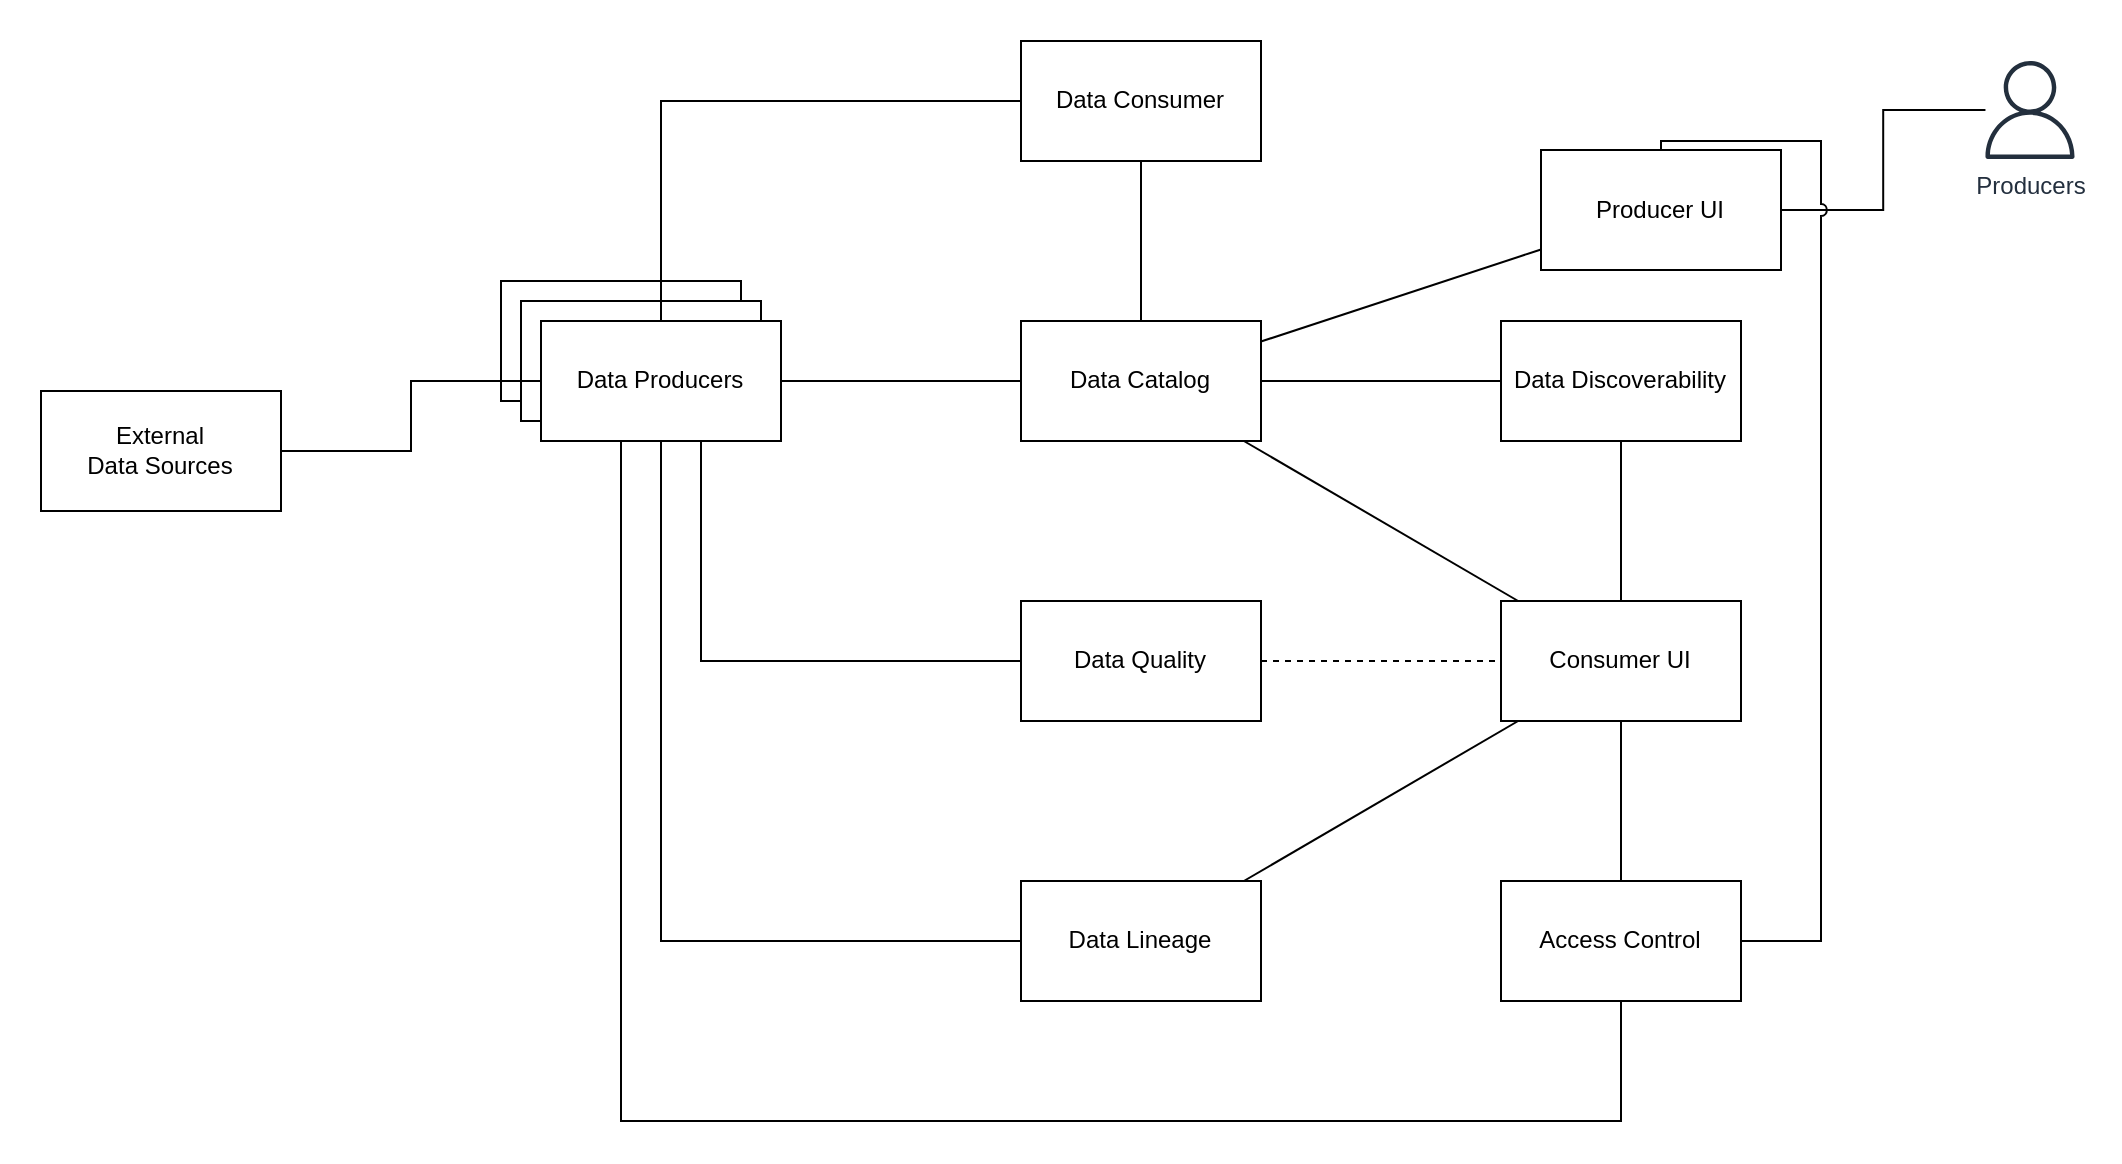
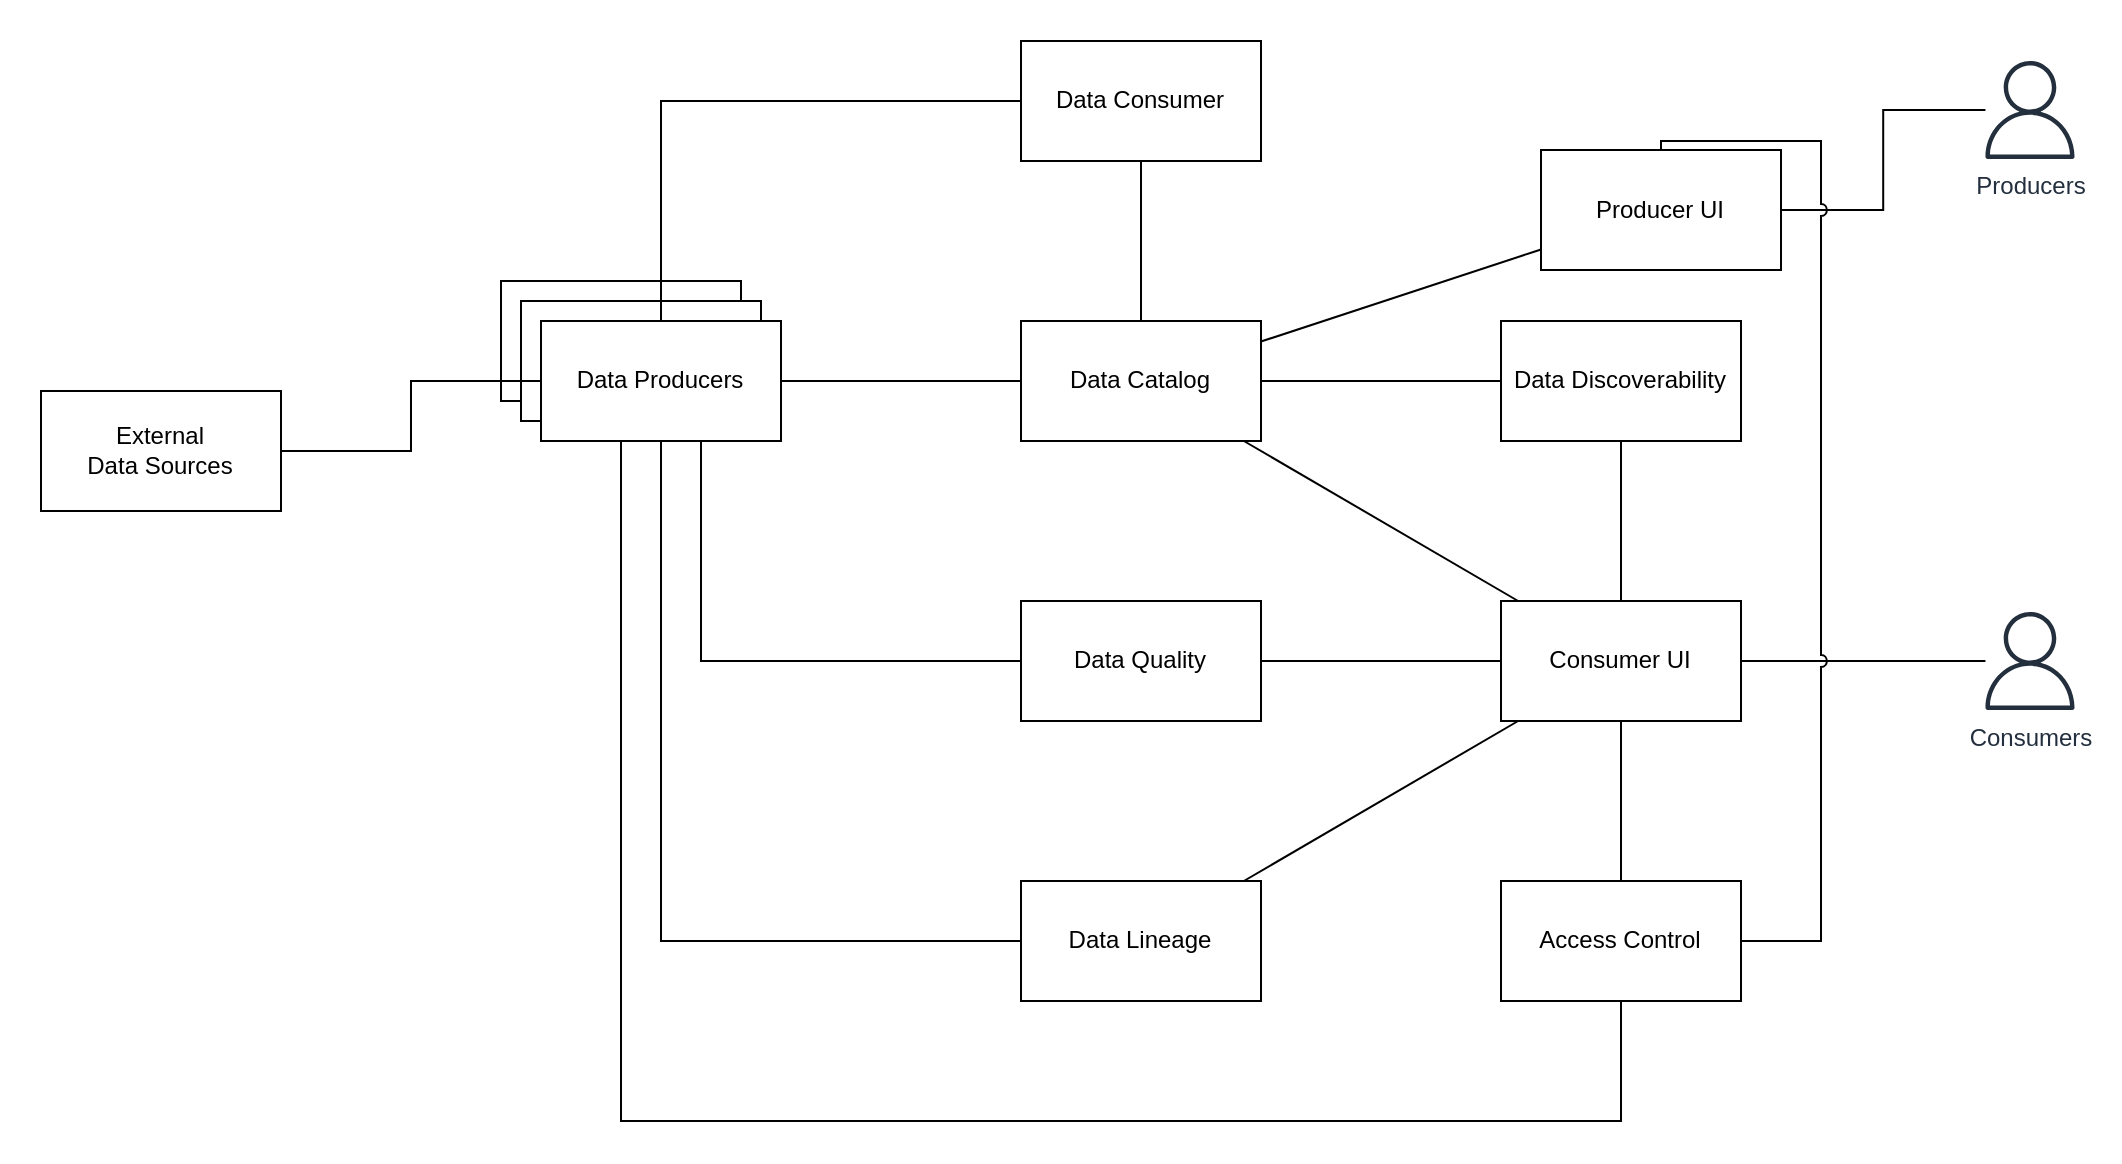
(1382, 661) -> (1382, 661)
none -> (1907, 661)
none -> (2030, 661)
